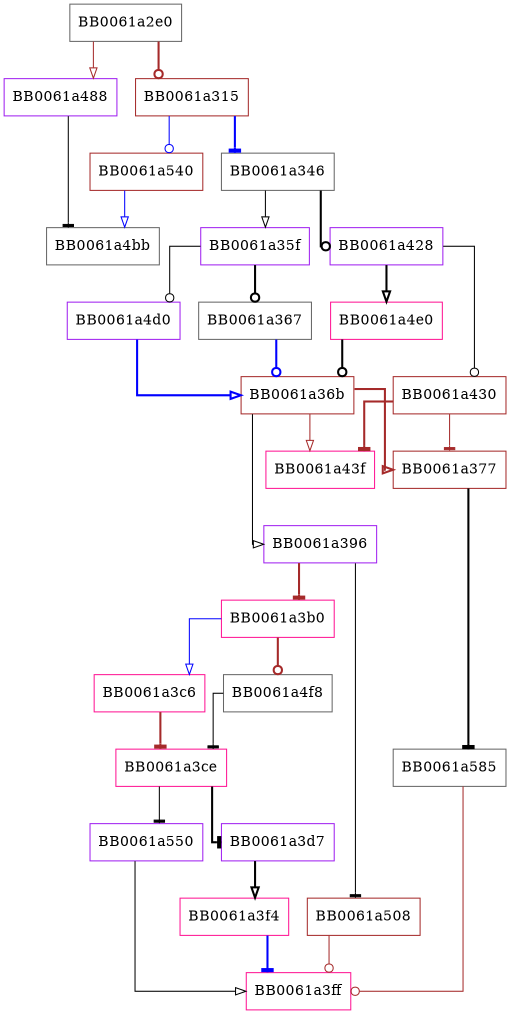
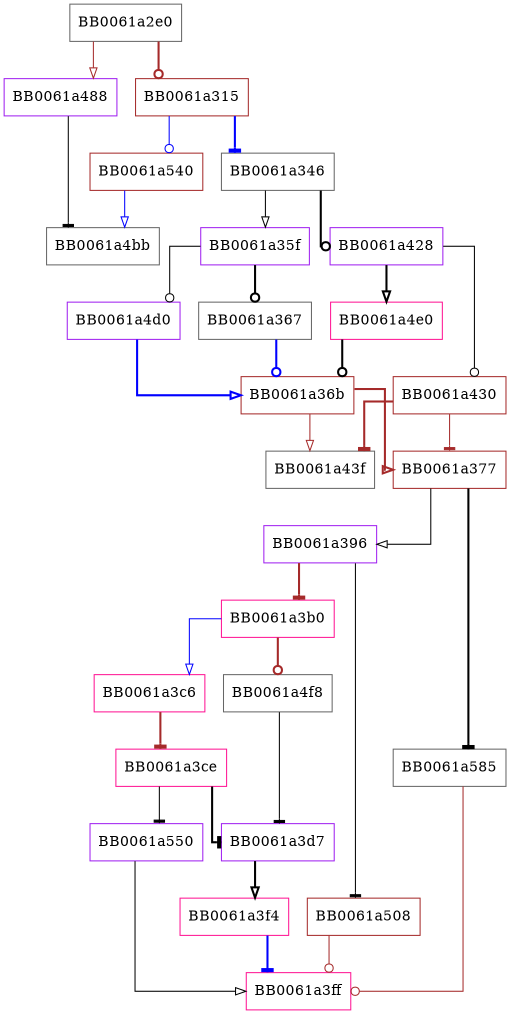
(320, 470) -> (320, 470)
(252, 480) -> (431, 538)
(213, 713) -> (279, 765)
